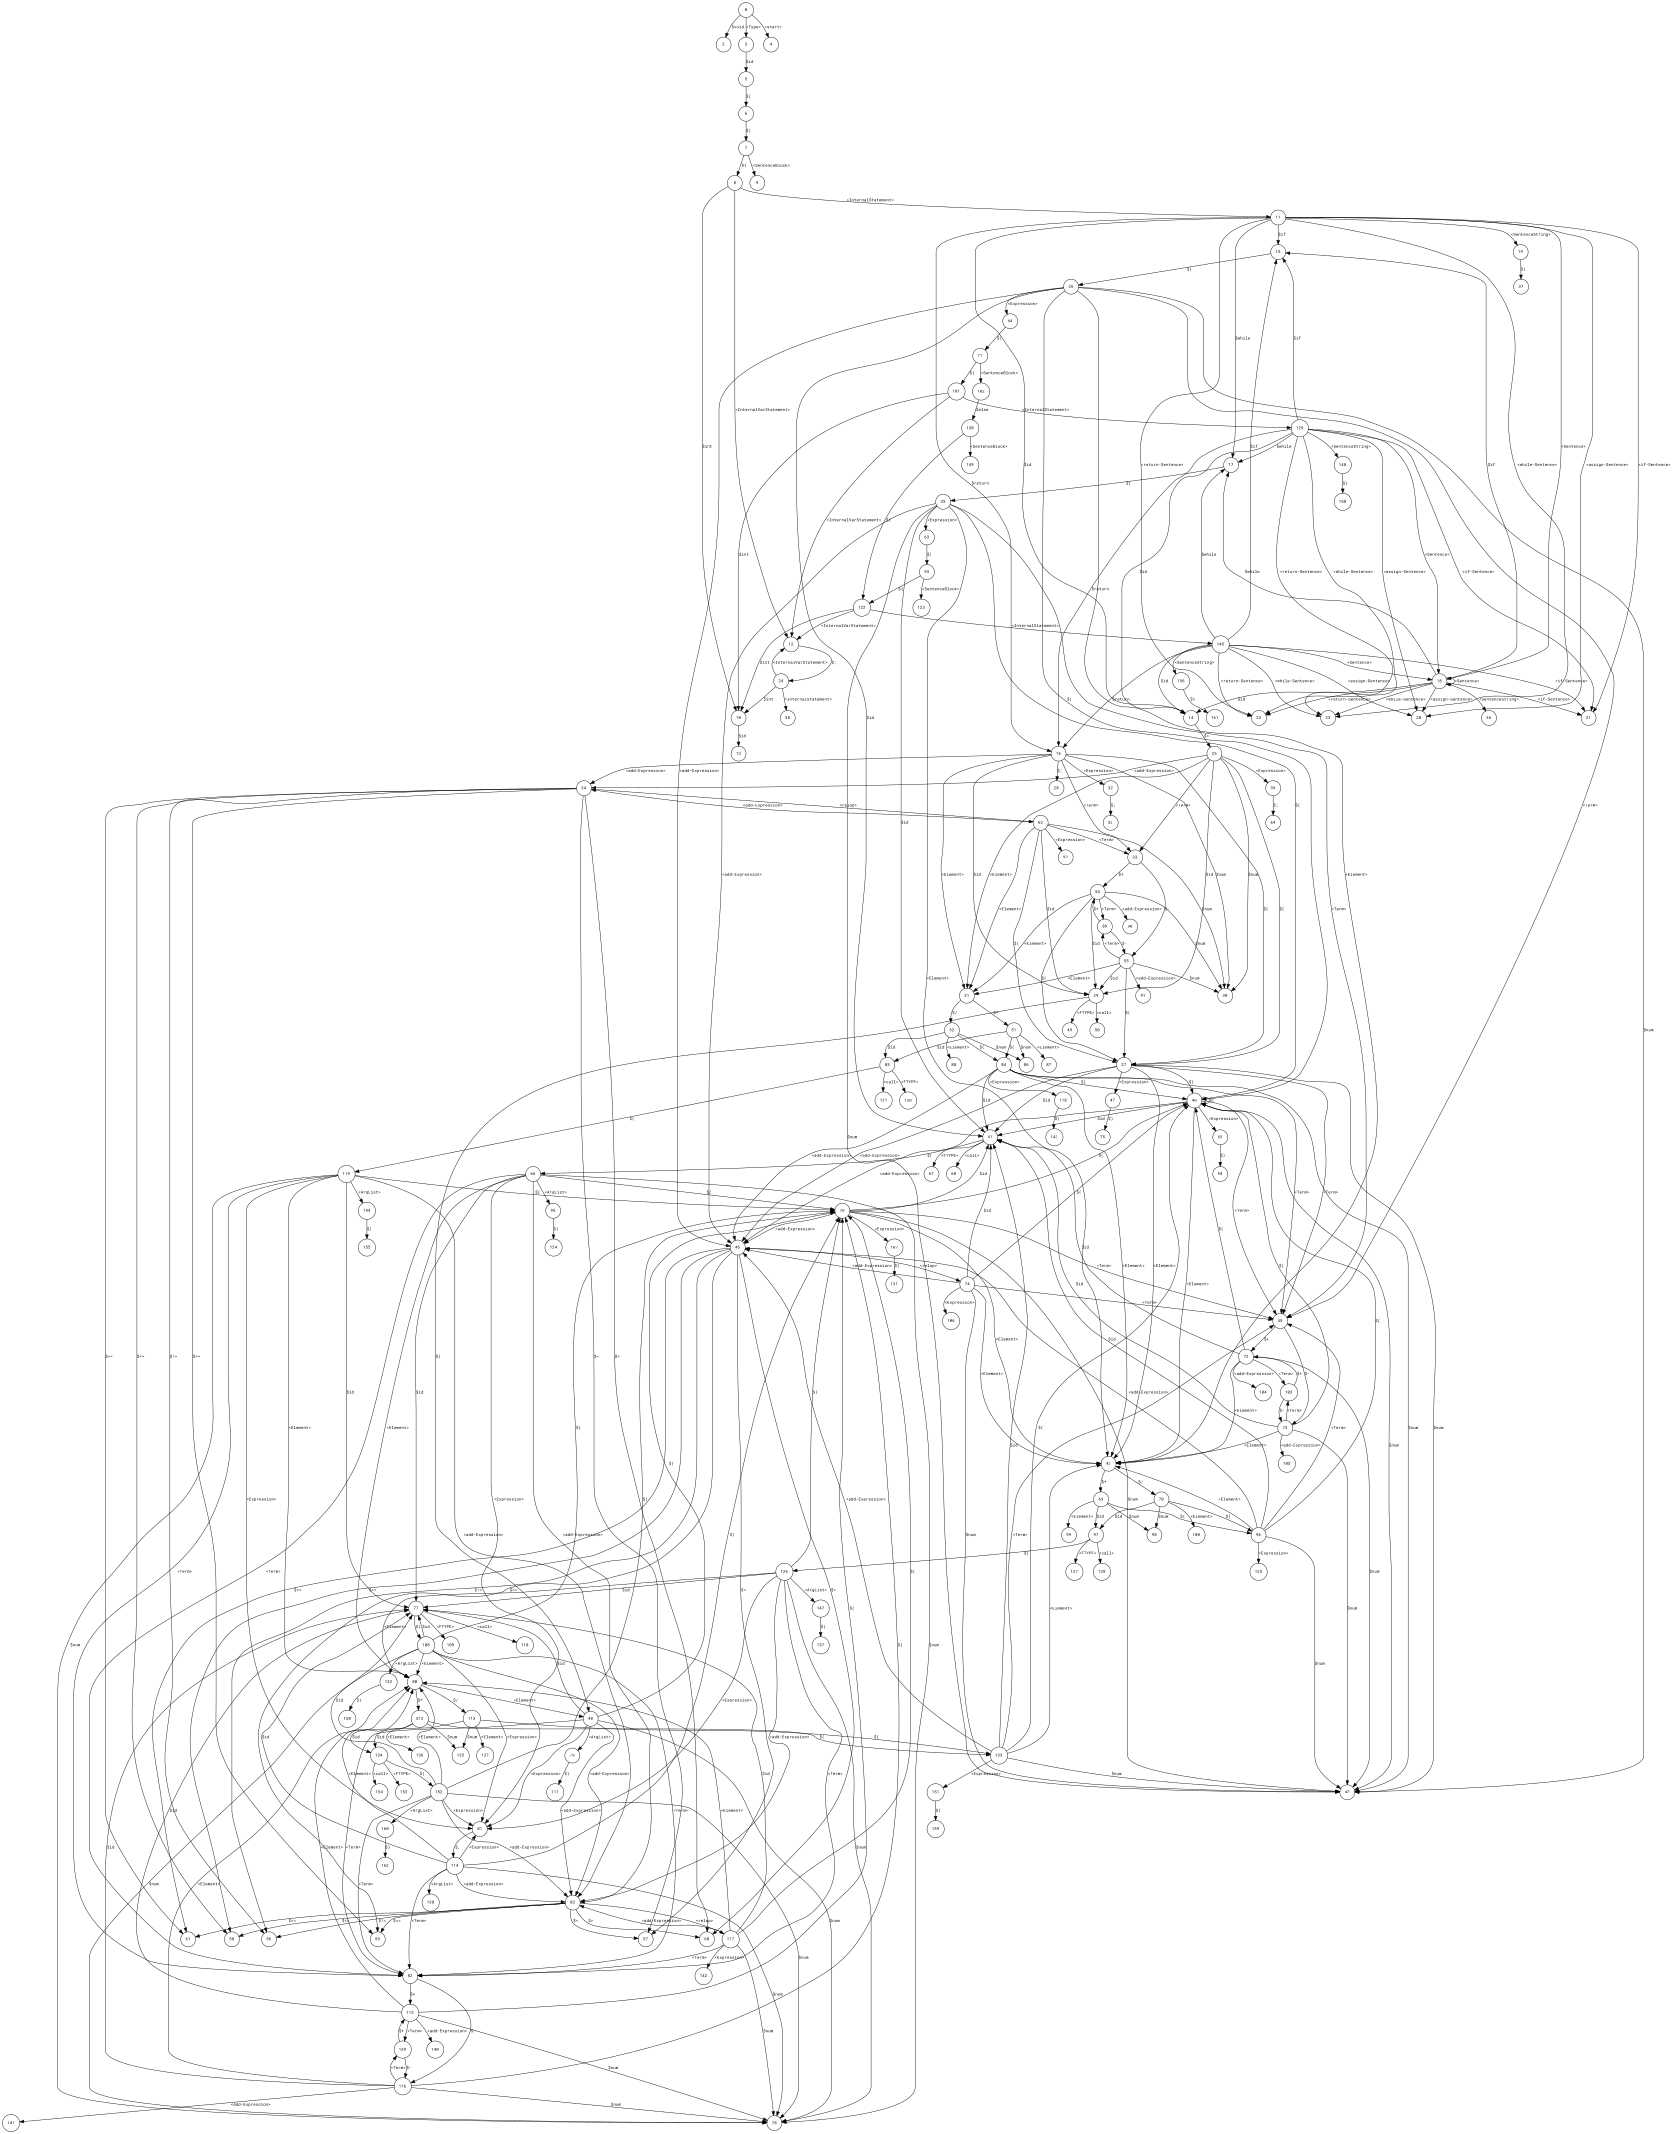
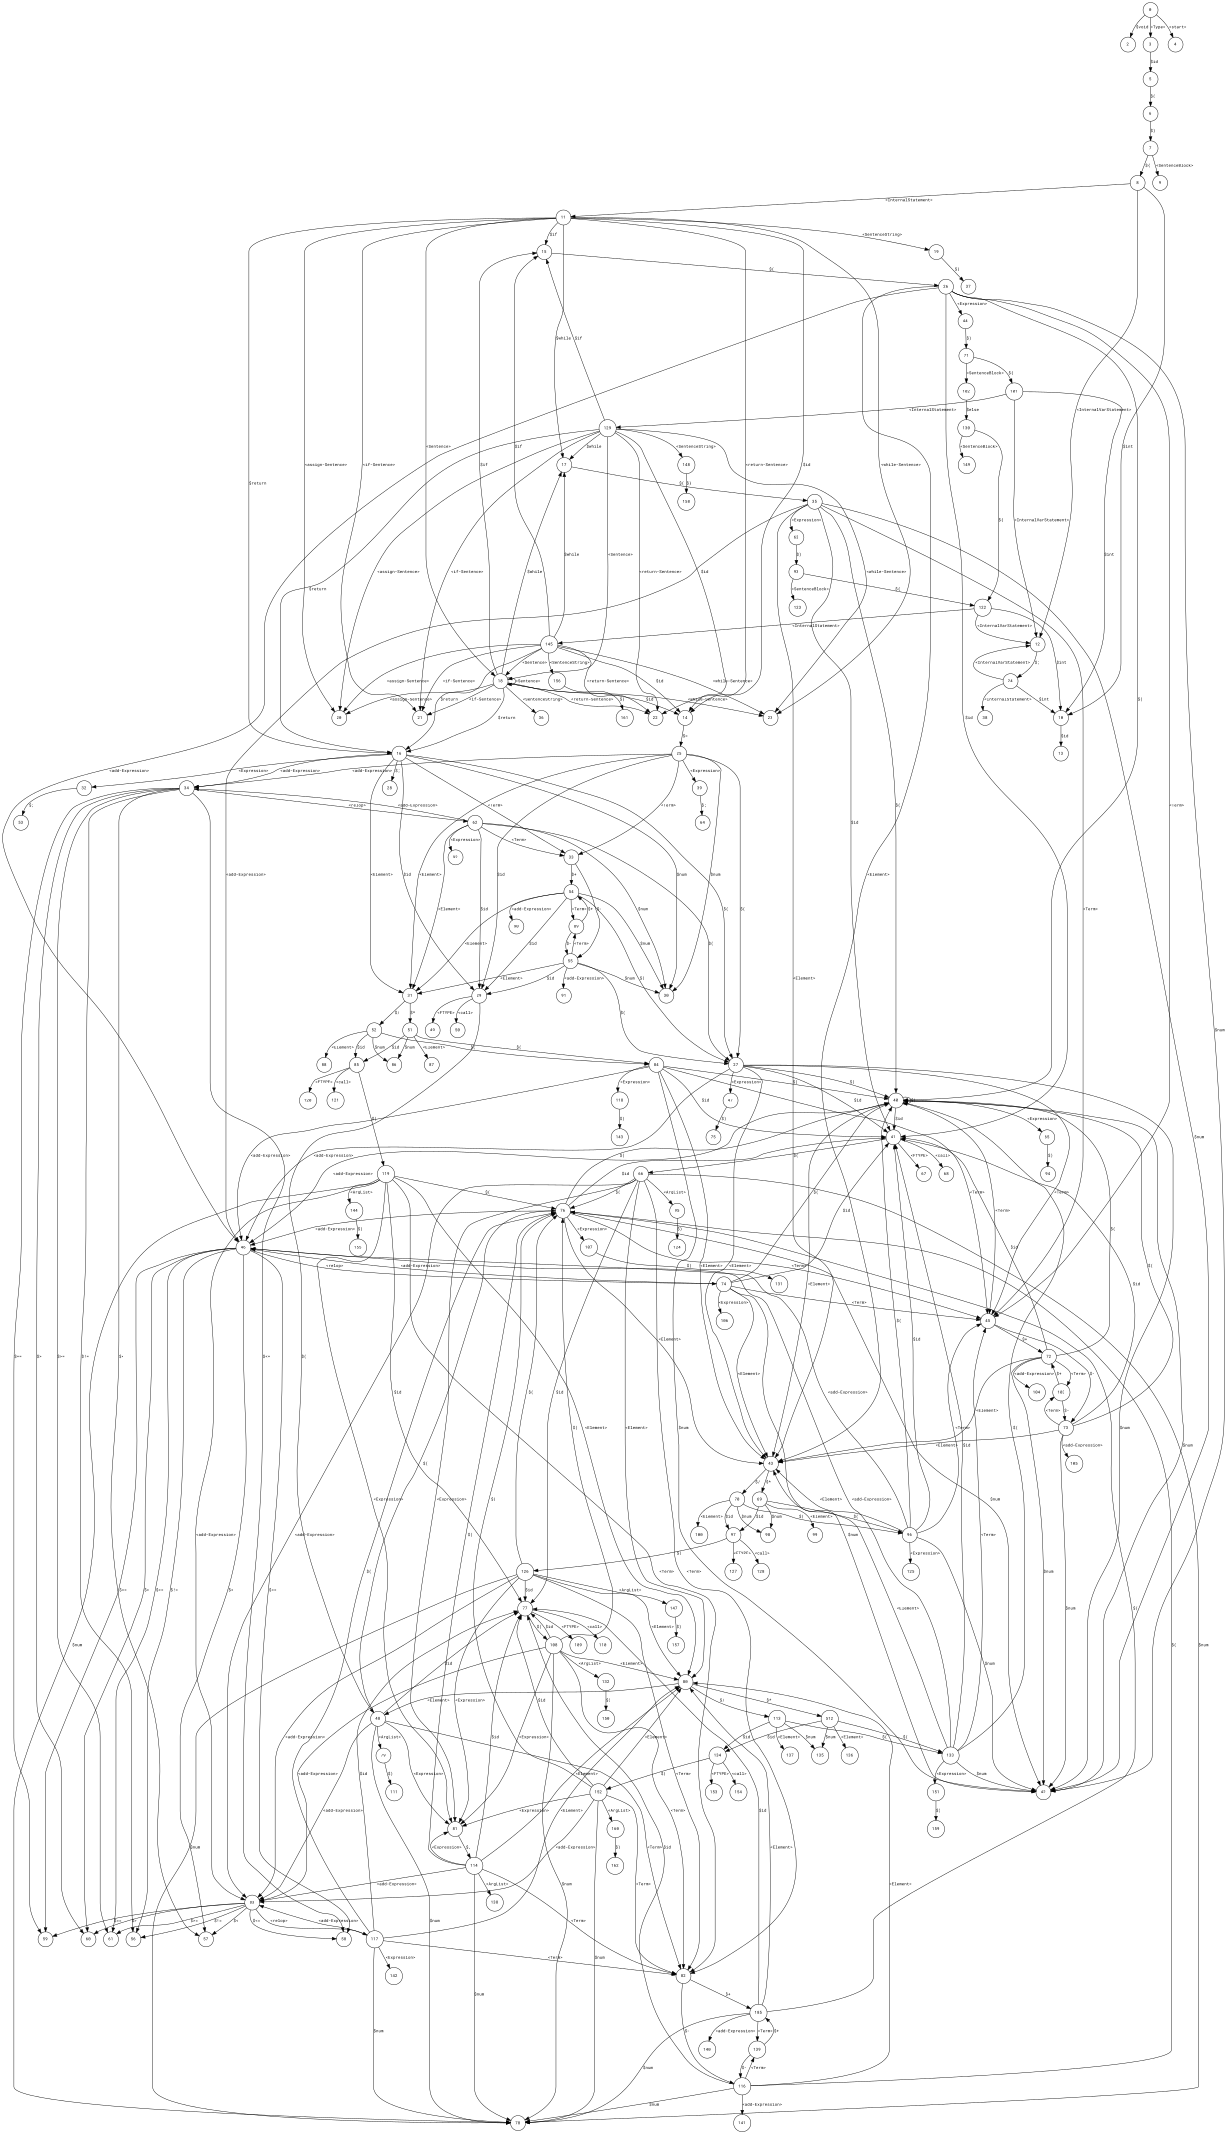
none -> (468, 730)
(410, 2013) -> (758, 2013)
